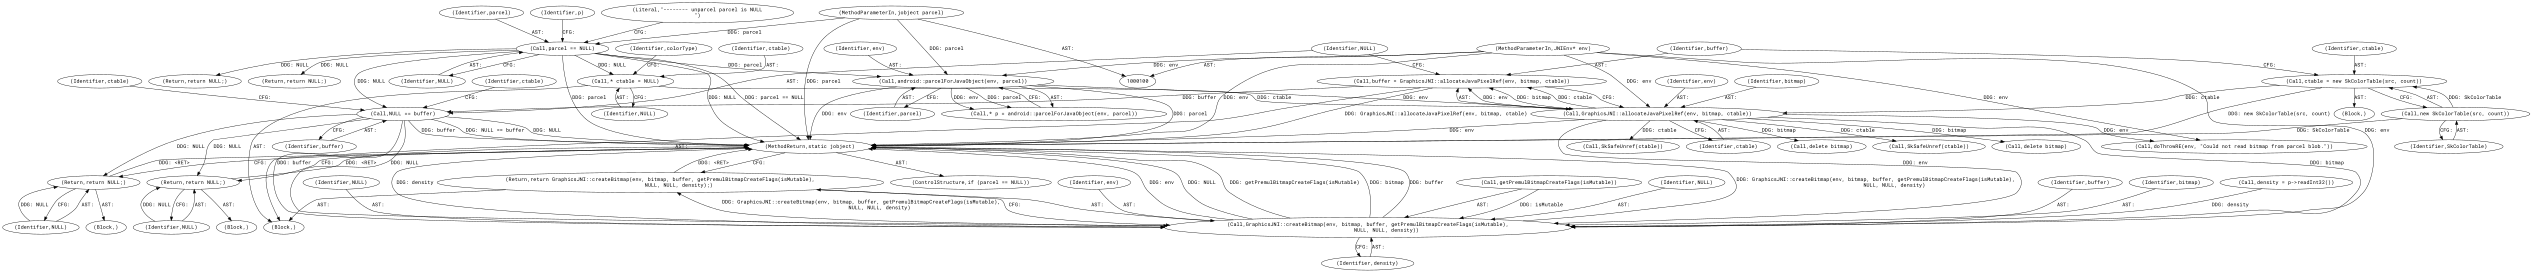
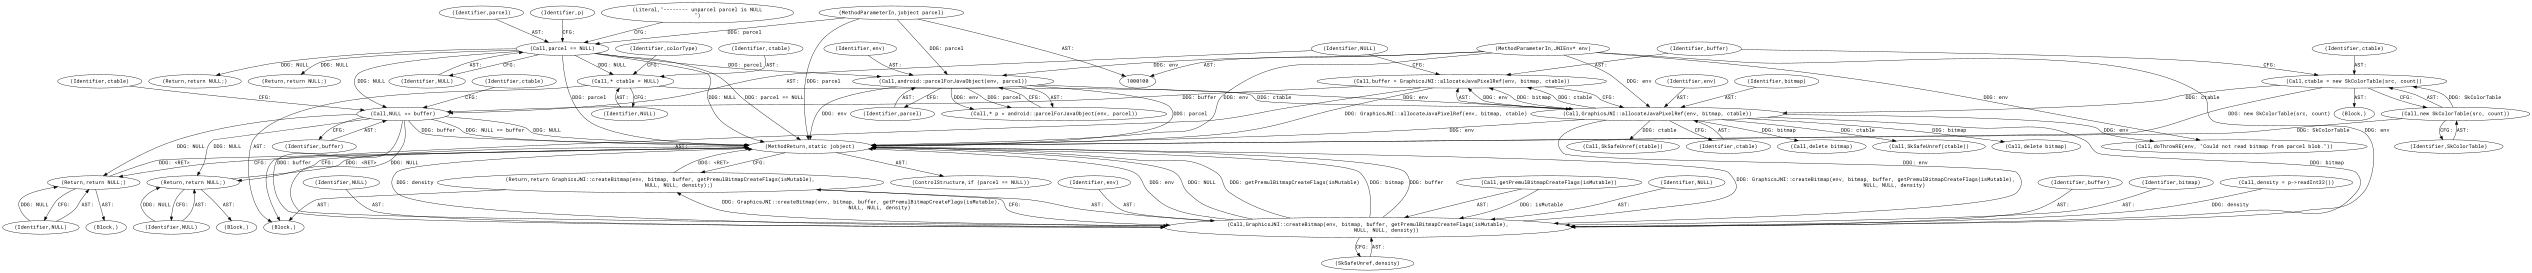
(1368, 263) -> (1368, 263)
